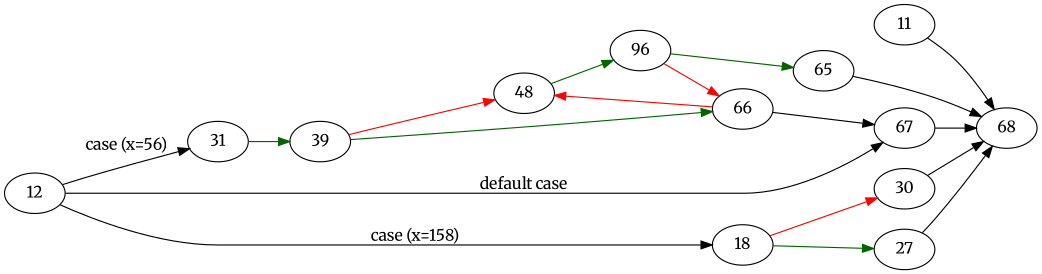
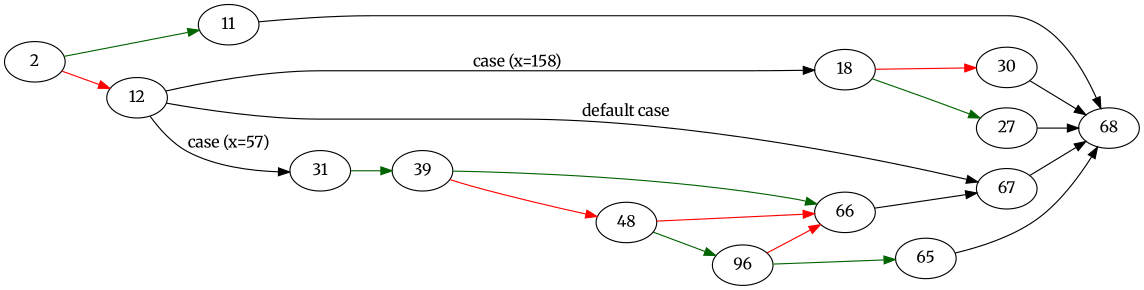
none -> (35, 62)
(639, 102) -> (730, 218)
(126, 146) -> (229, 143)
